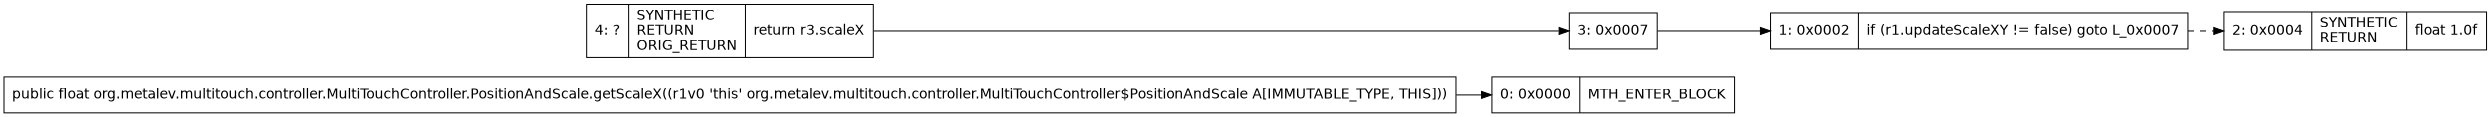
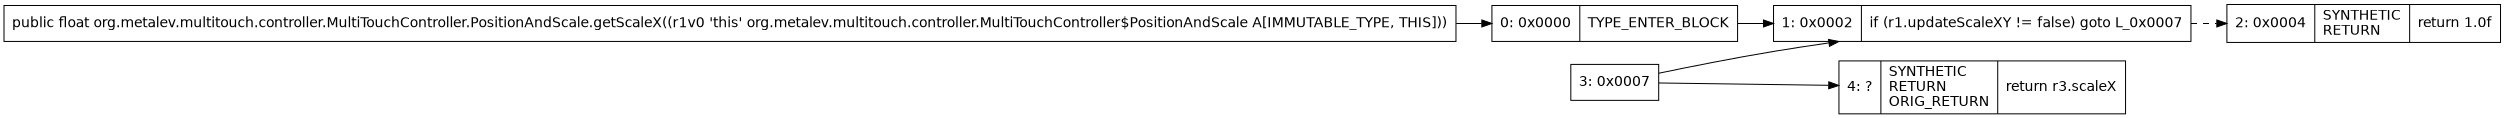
none -> (1750, 23)
(2447, 30) -> (2455, 23)
(1216, 31) -> (1744, 84)
(1657, 94) -> (1659, 23)
